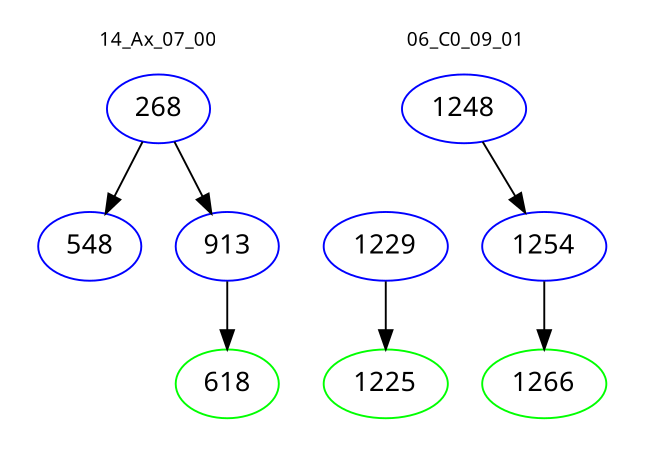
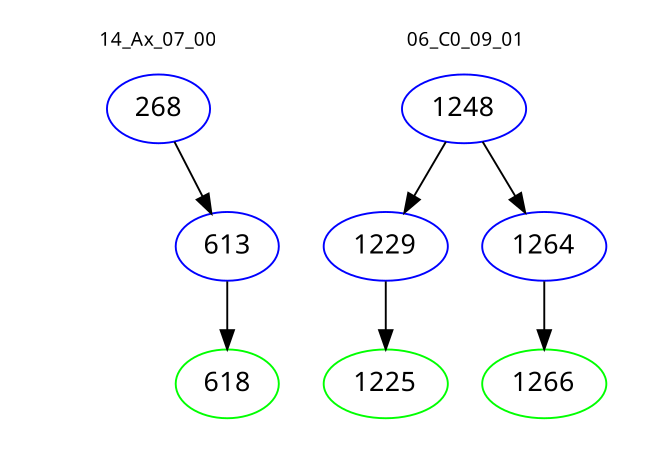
none -> (430, 169)
(90, 246) -> none
(227, 246) -> (227, 246)
(544, 246) -> (544, 246)
